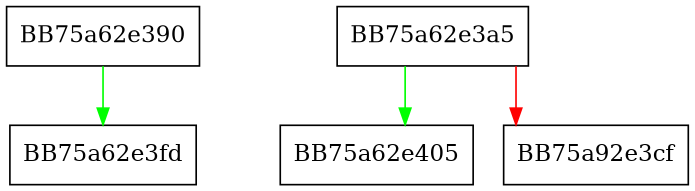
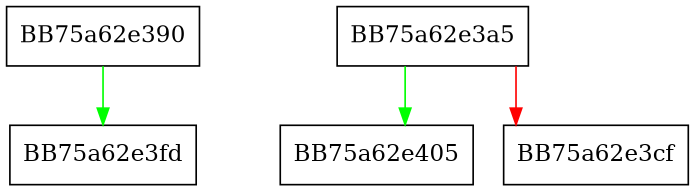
(596, 155) -> (596, 155)
